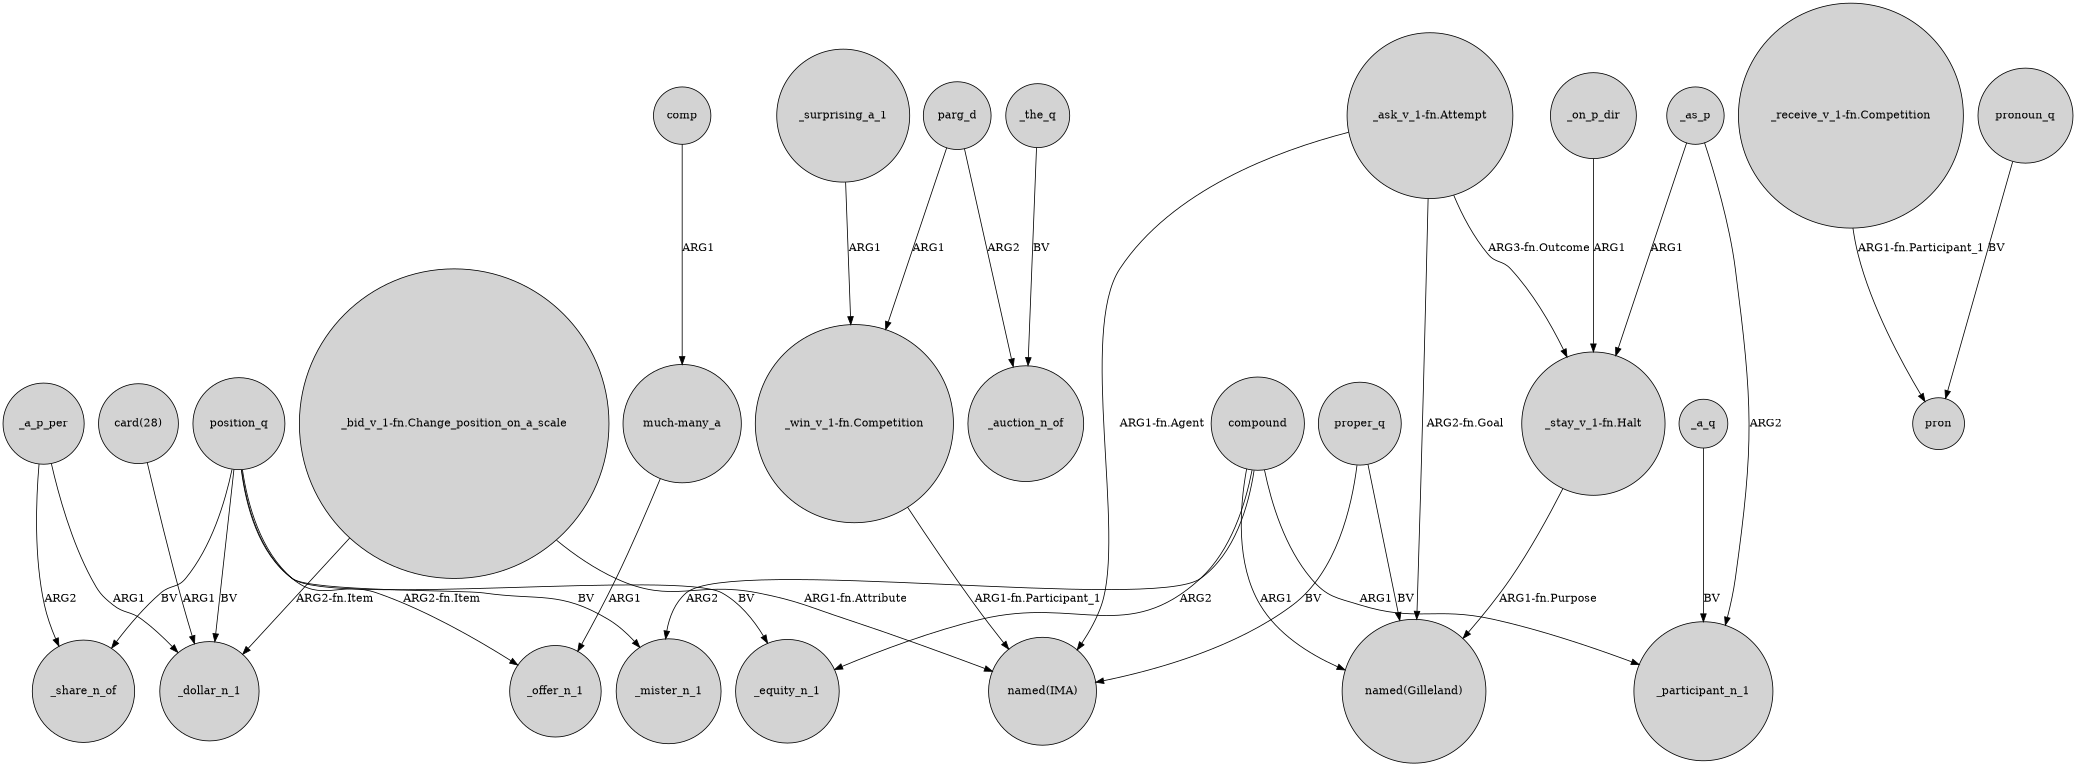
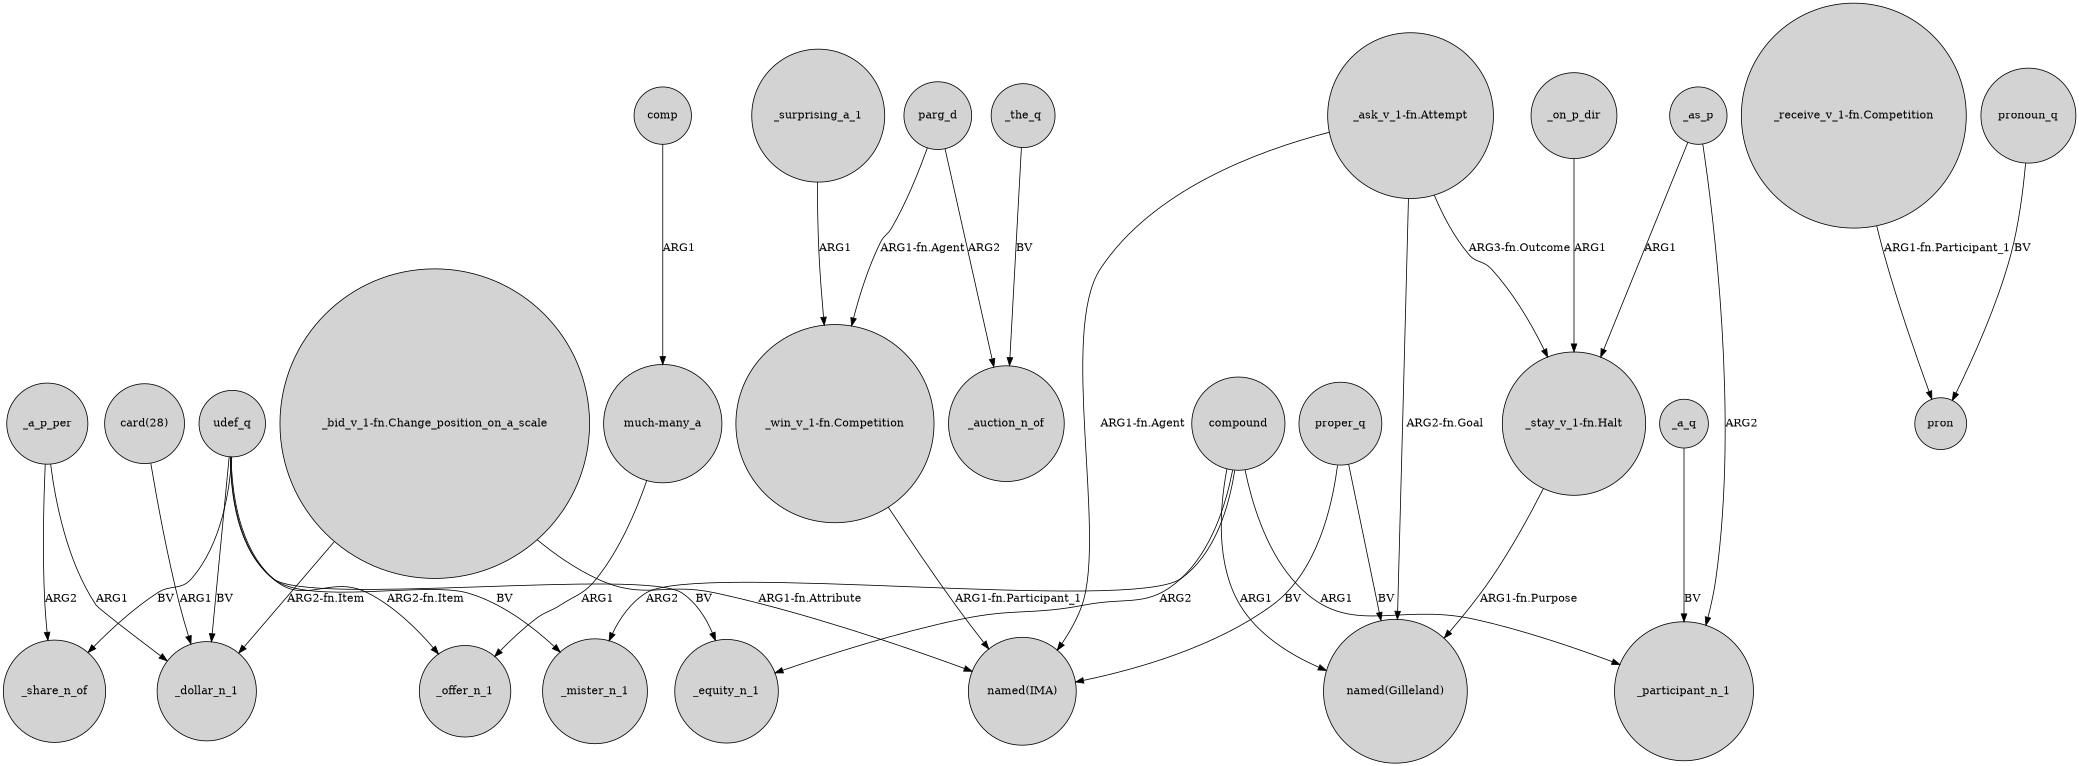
(929, 248) -> (923, 248)
(239, 424) -> (232, 424)
